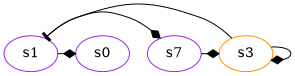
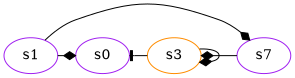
(141, 4) -> (141, 56)
